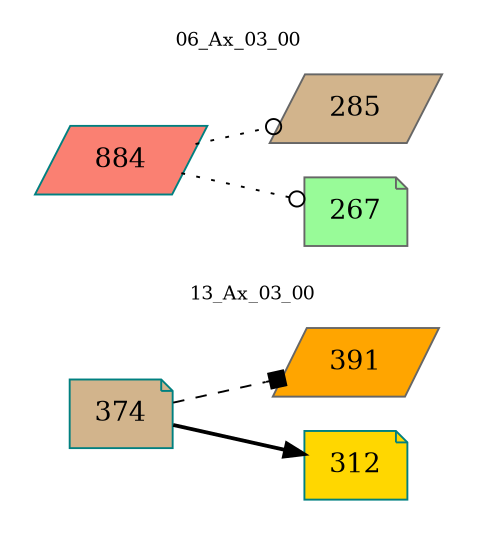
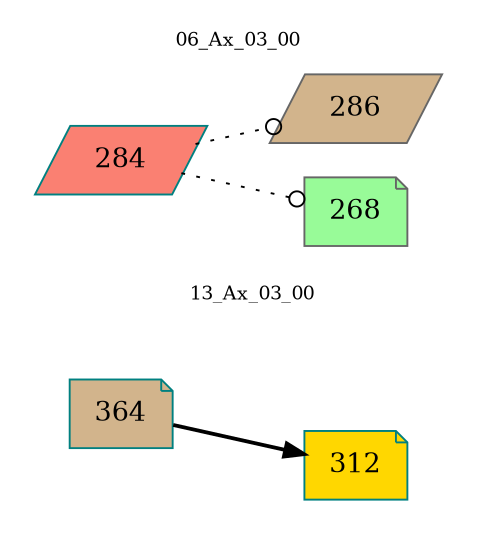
(356, 109) -> (356, 109)
(121, 160) -> (121, 160)
(356, 212) -> (356, 212)
(356, 362) -> none
(121, 414) -> (121, 414)
